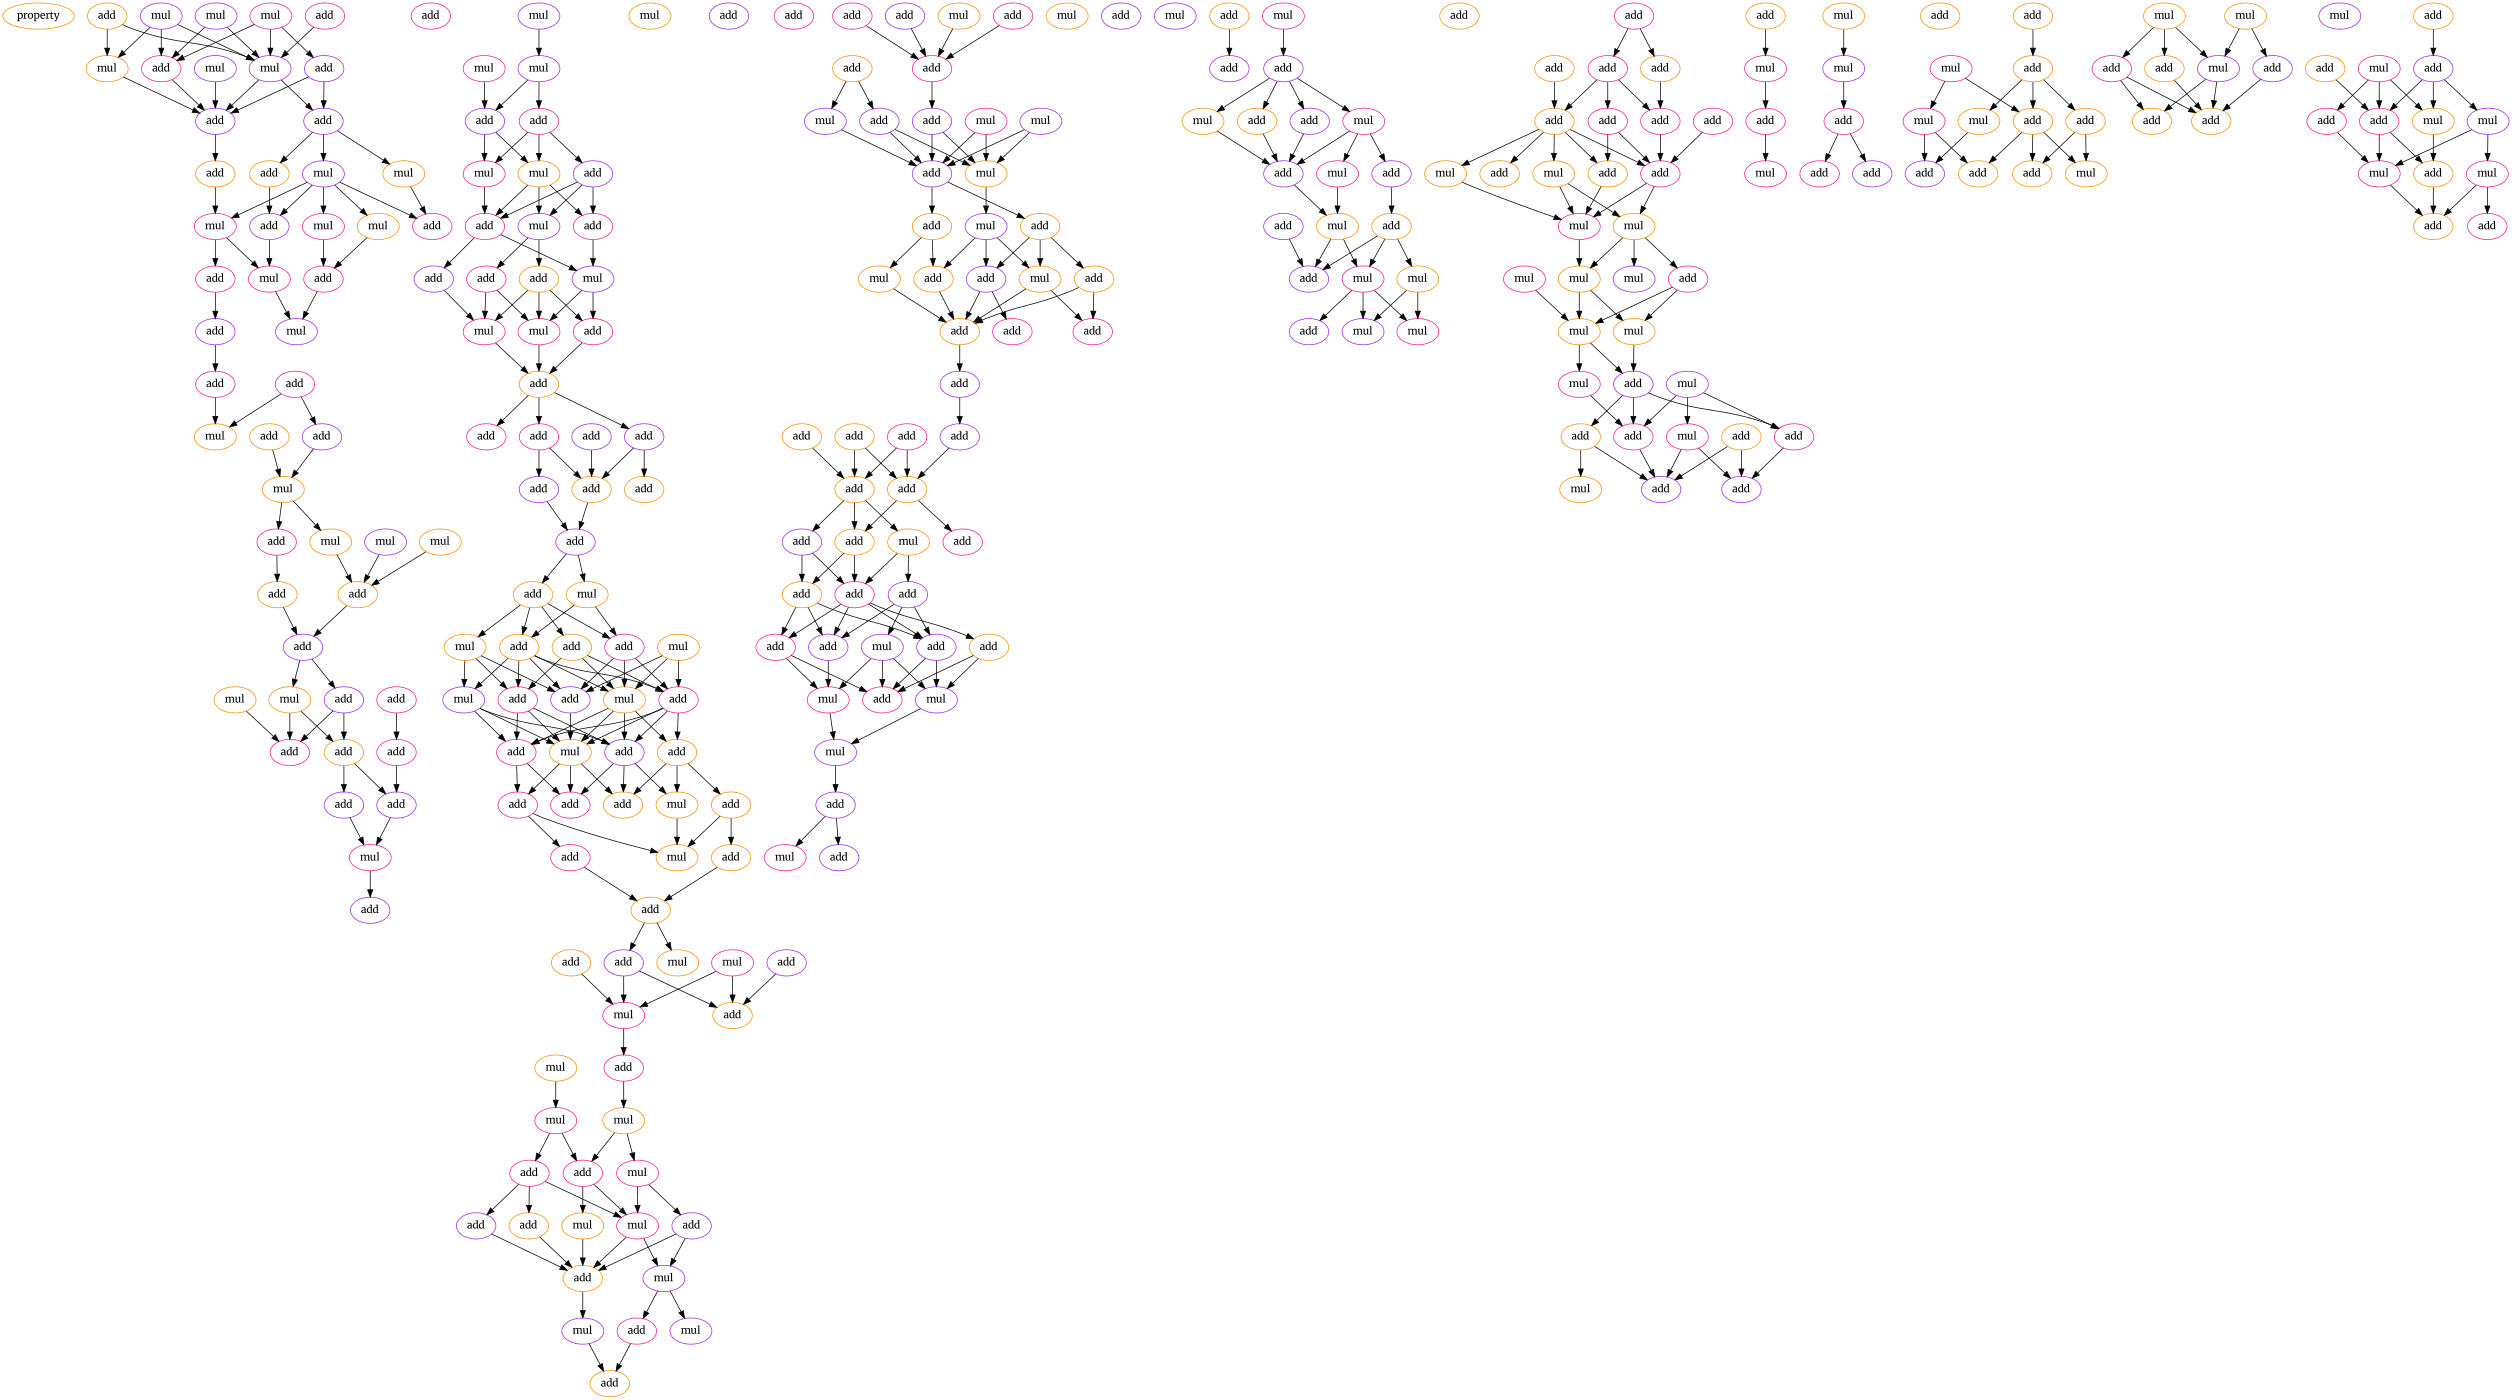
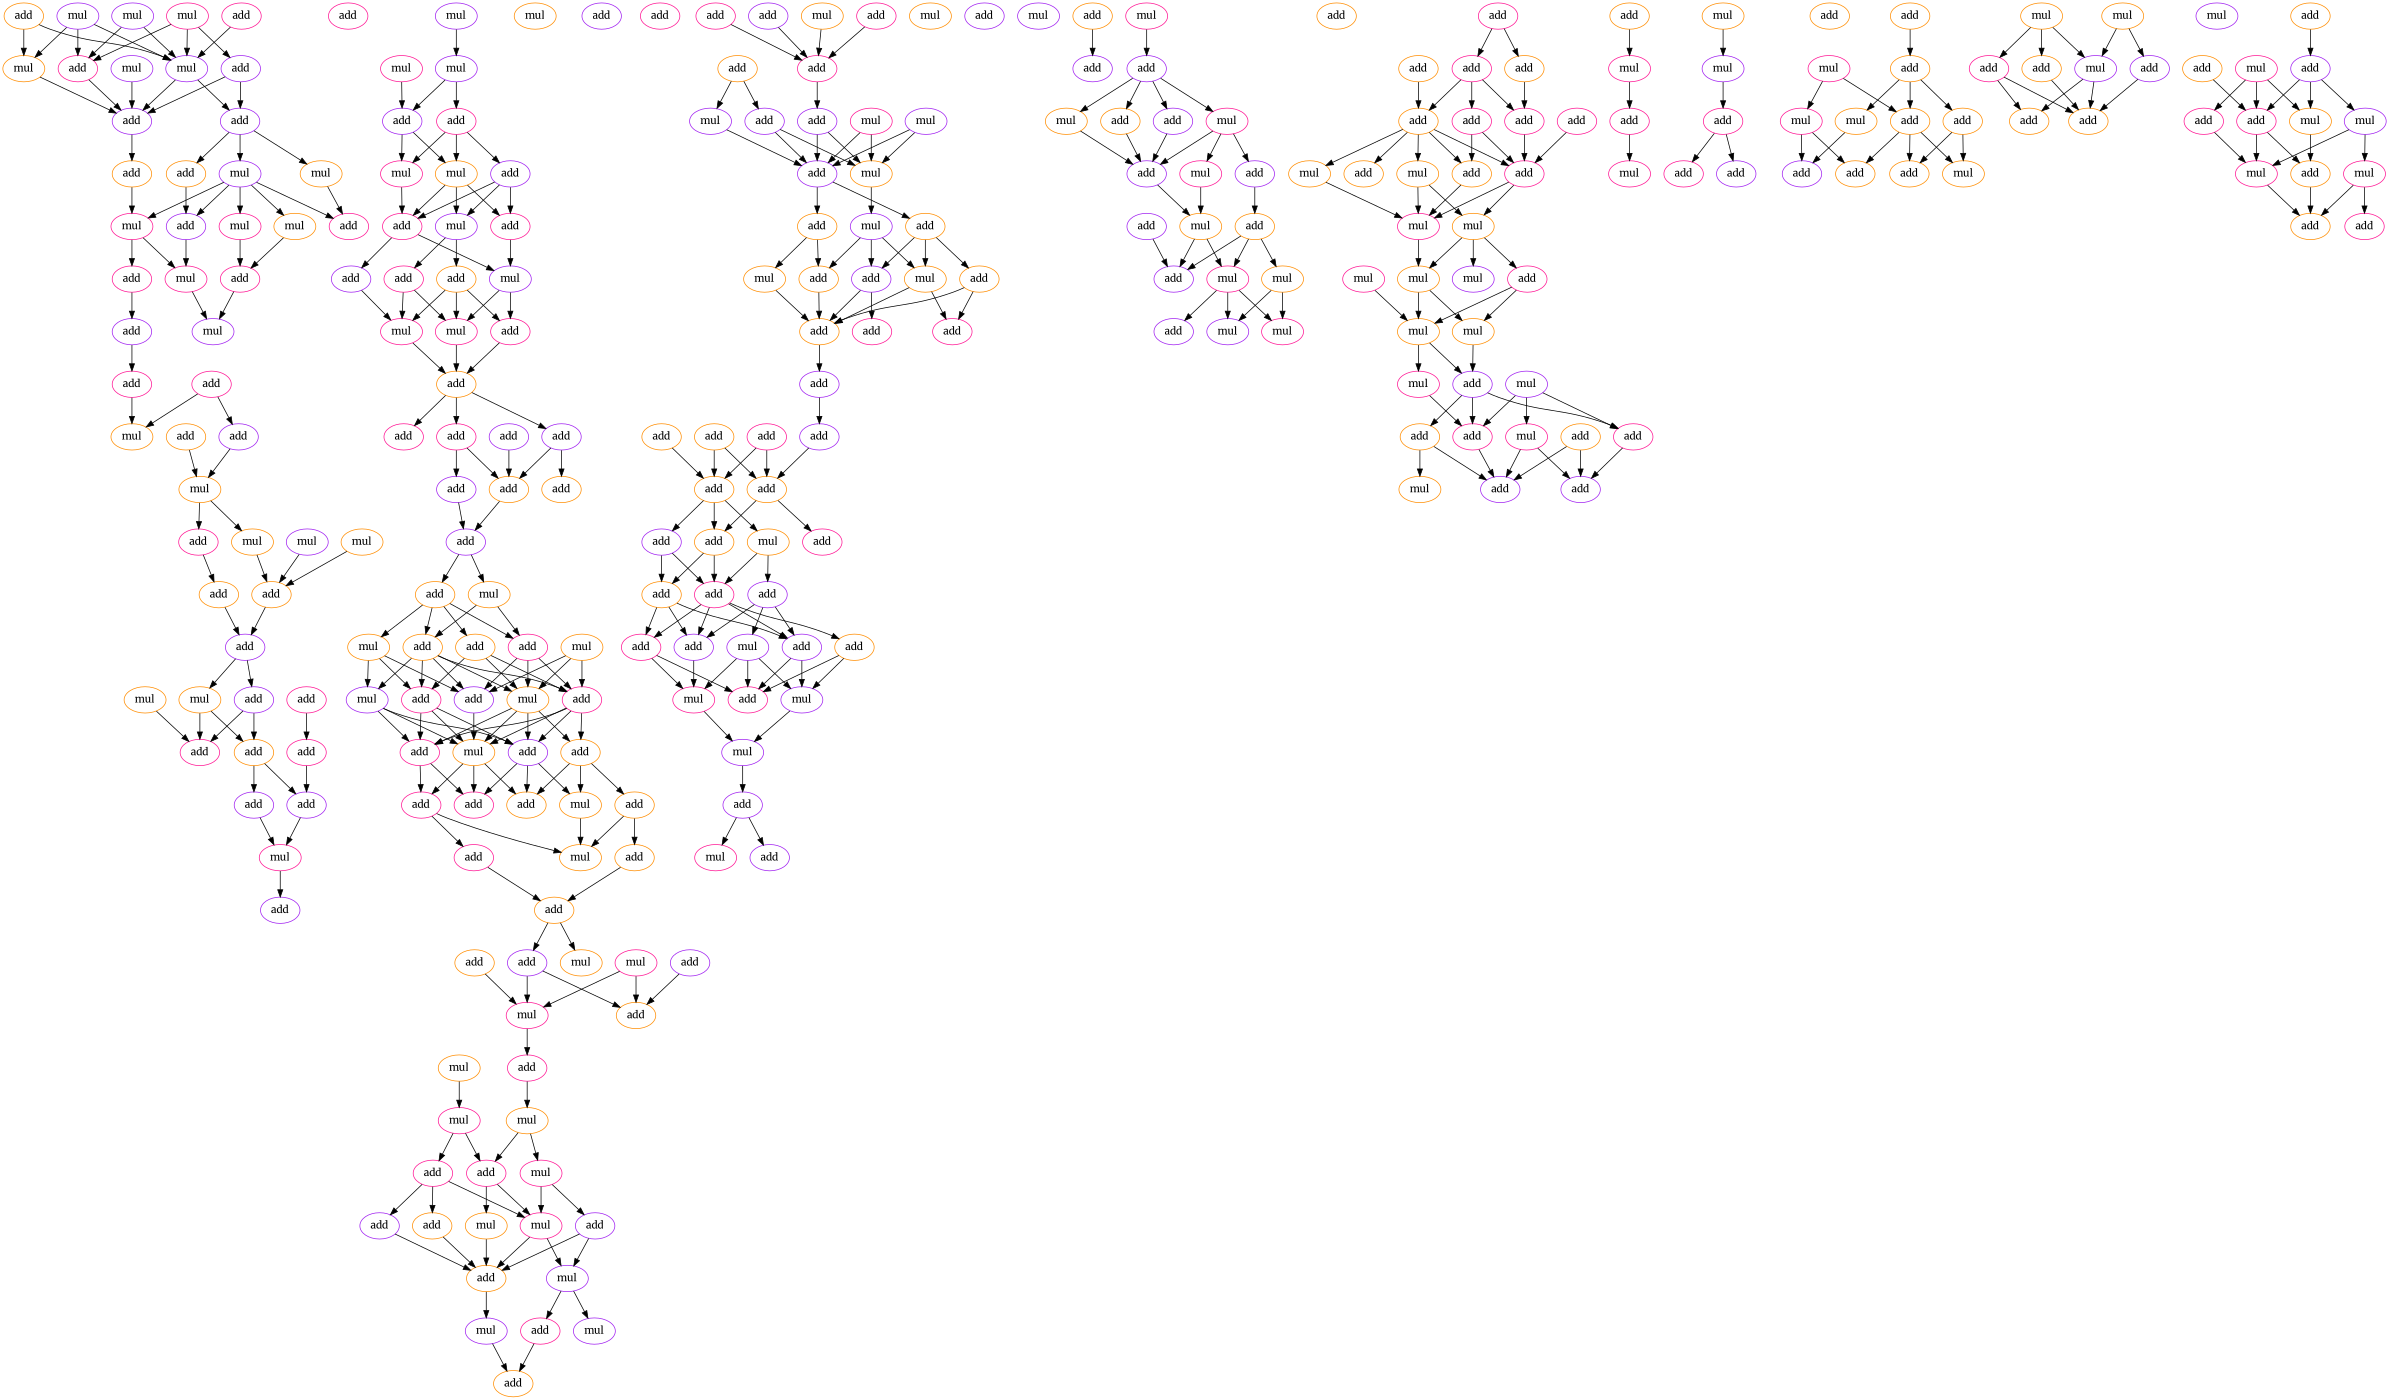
(39, 16) -> none
